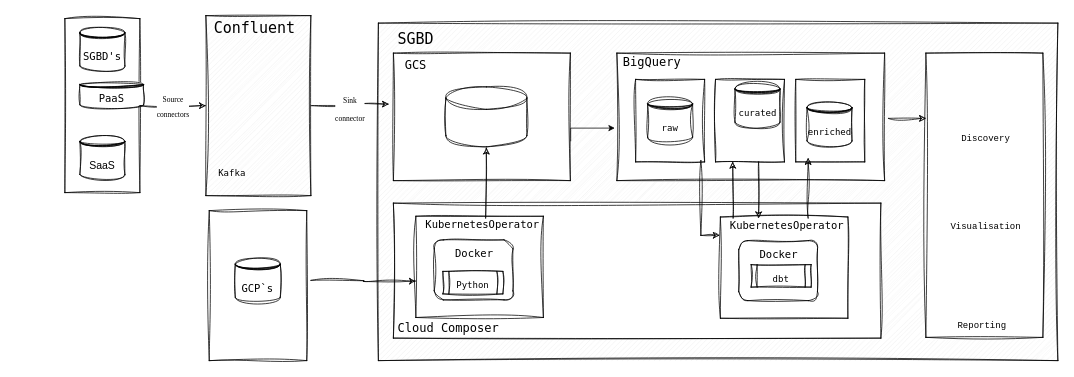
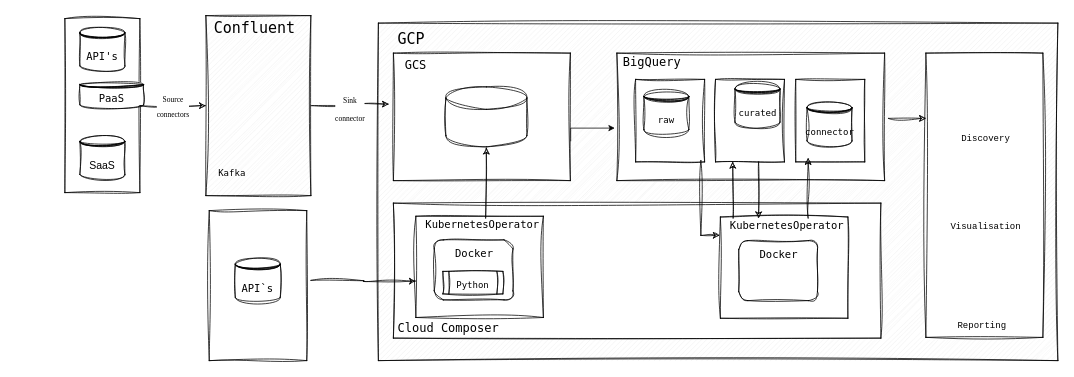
(385, 38) -> (380, 38)
(102, 57) -> (102, 57)
(670, 120) -> (666, 113)
(830, 132) -> (830, 132)
(781, 276) -> none
(258, 288) -> (258, 288)
